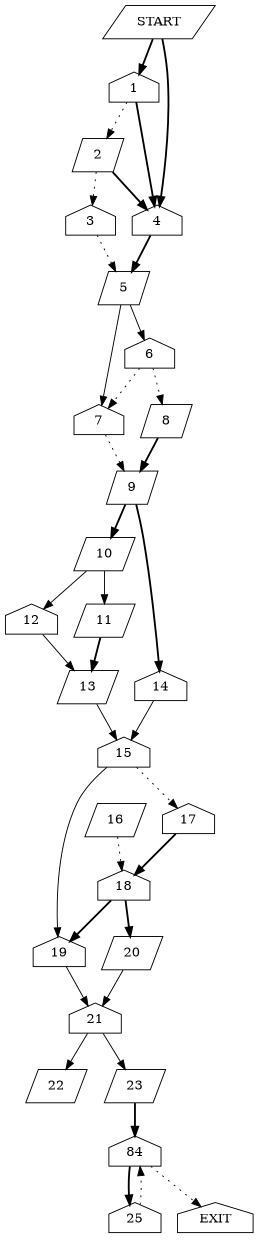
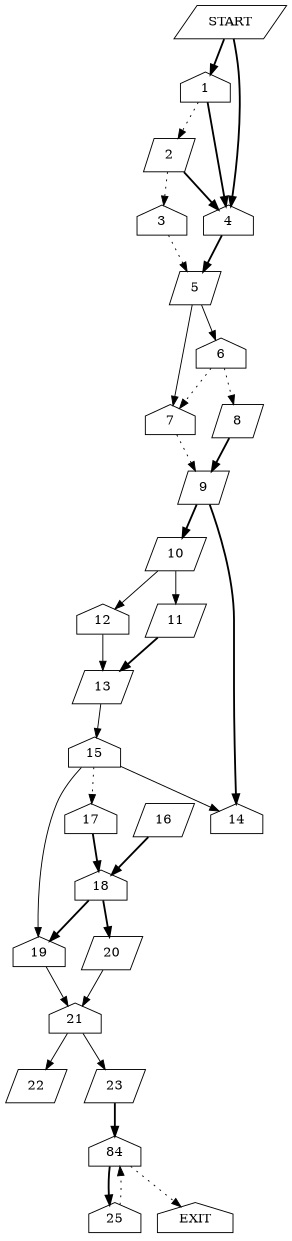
(145, 716) -> (166, 787)
(119, 849) -> (133, 852)
